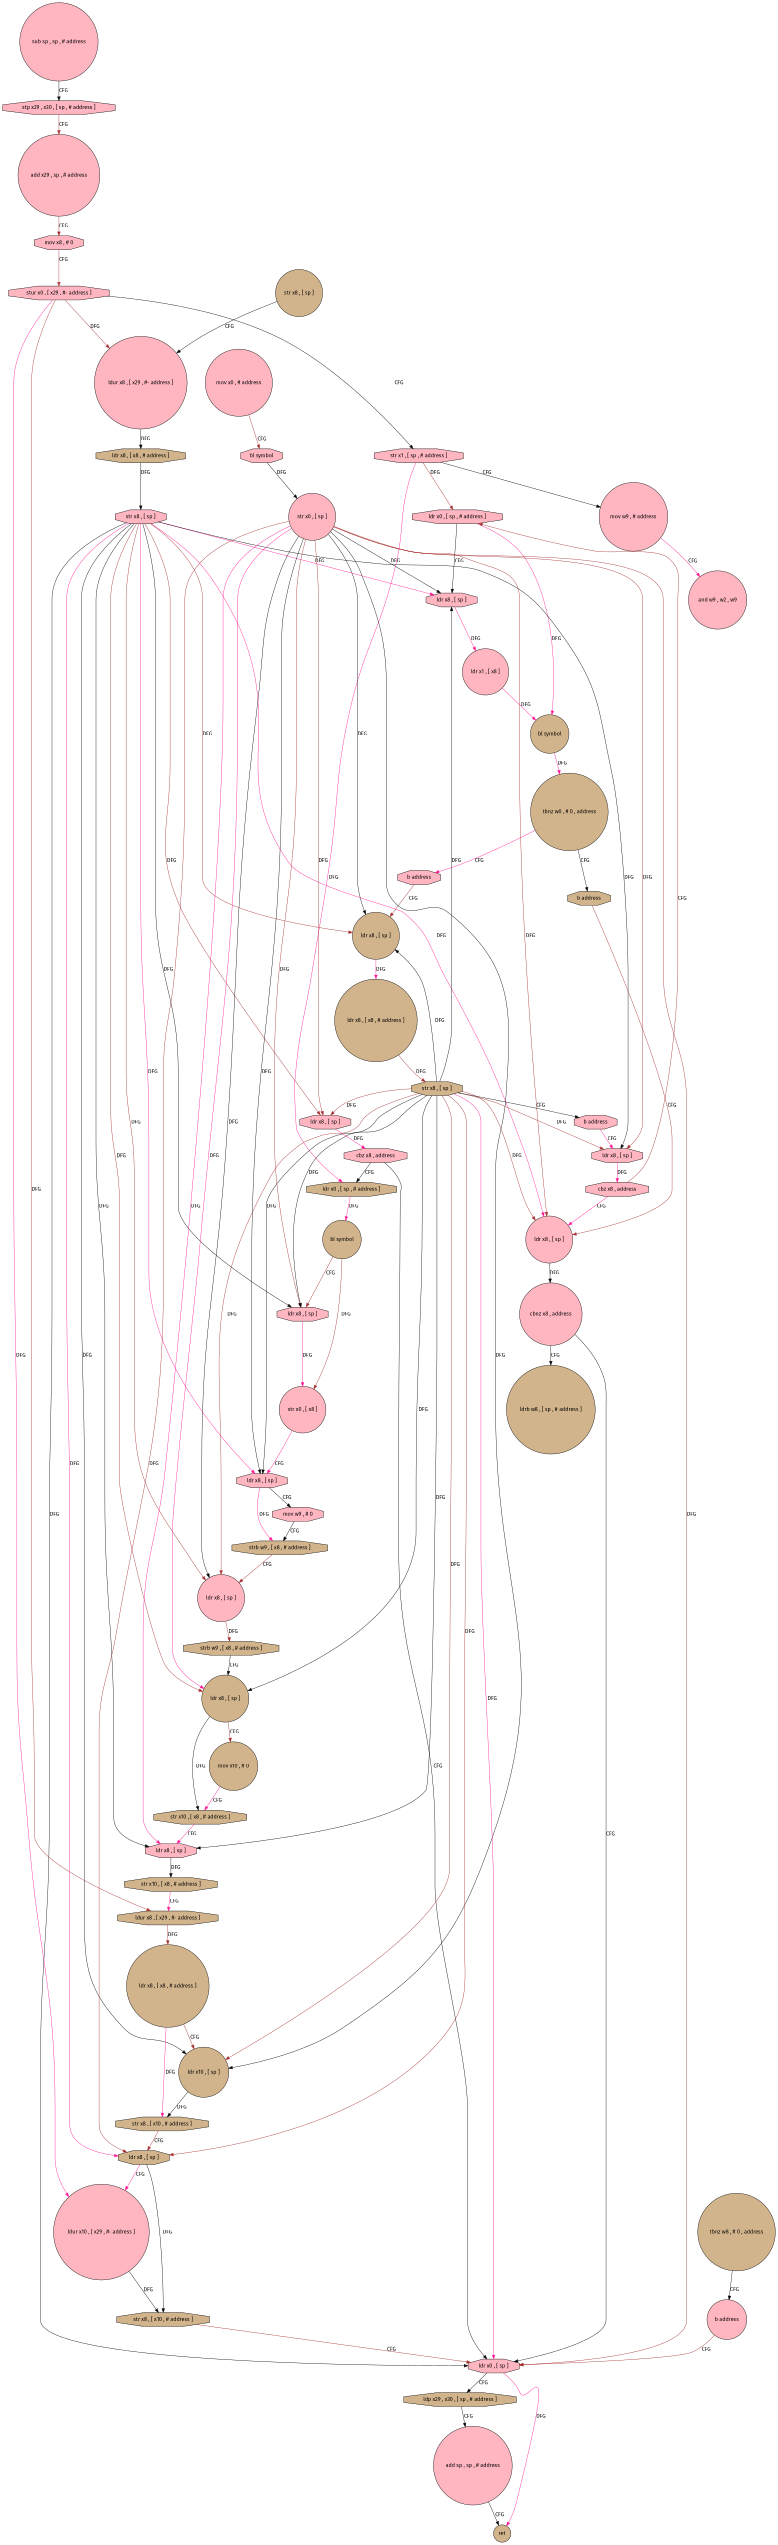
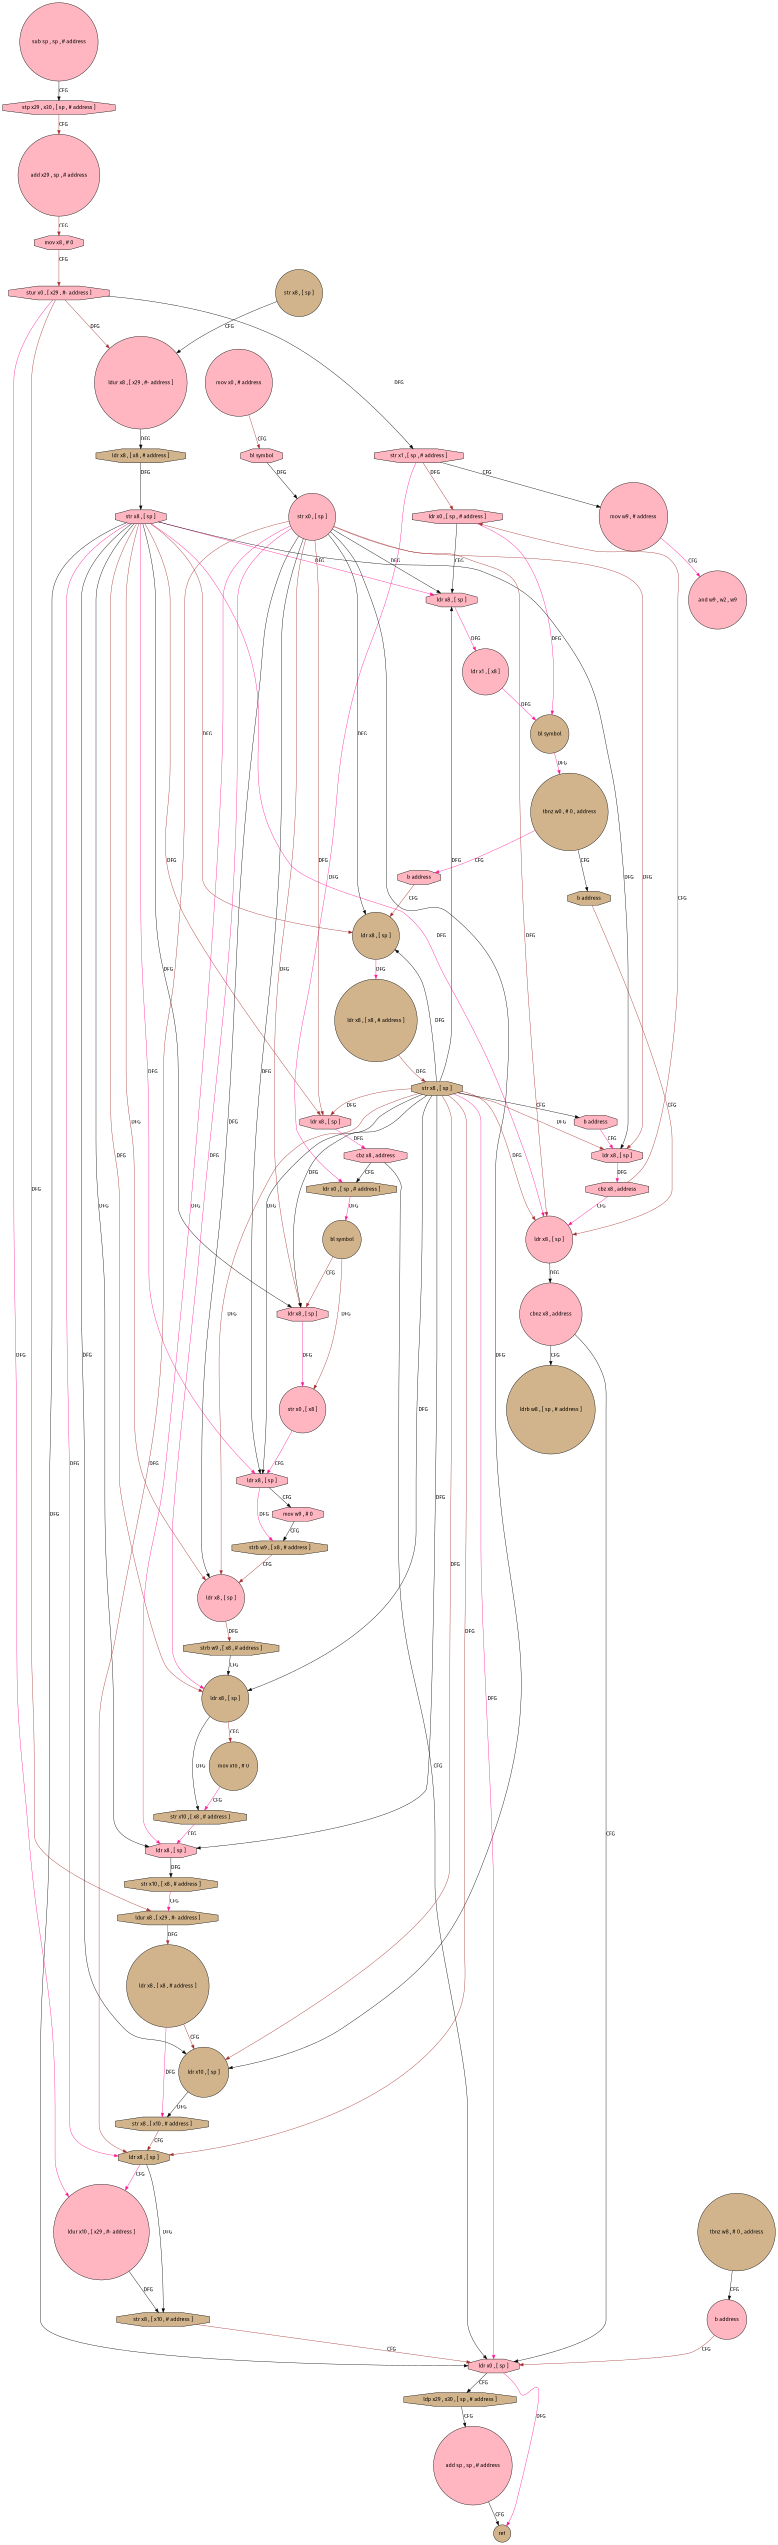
(399, 383) -> (399, 383)
(687, 1372) -> none
